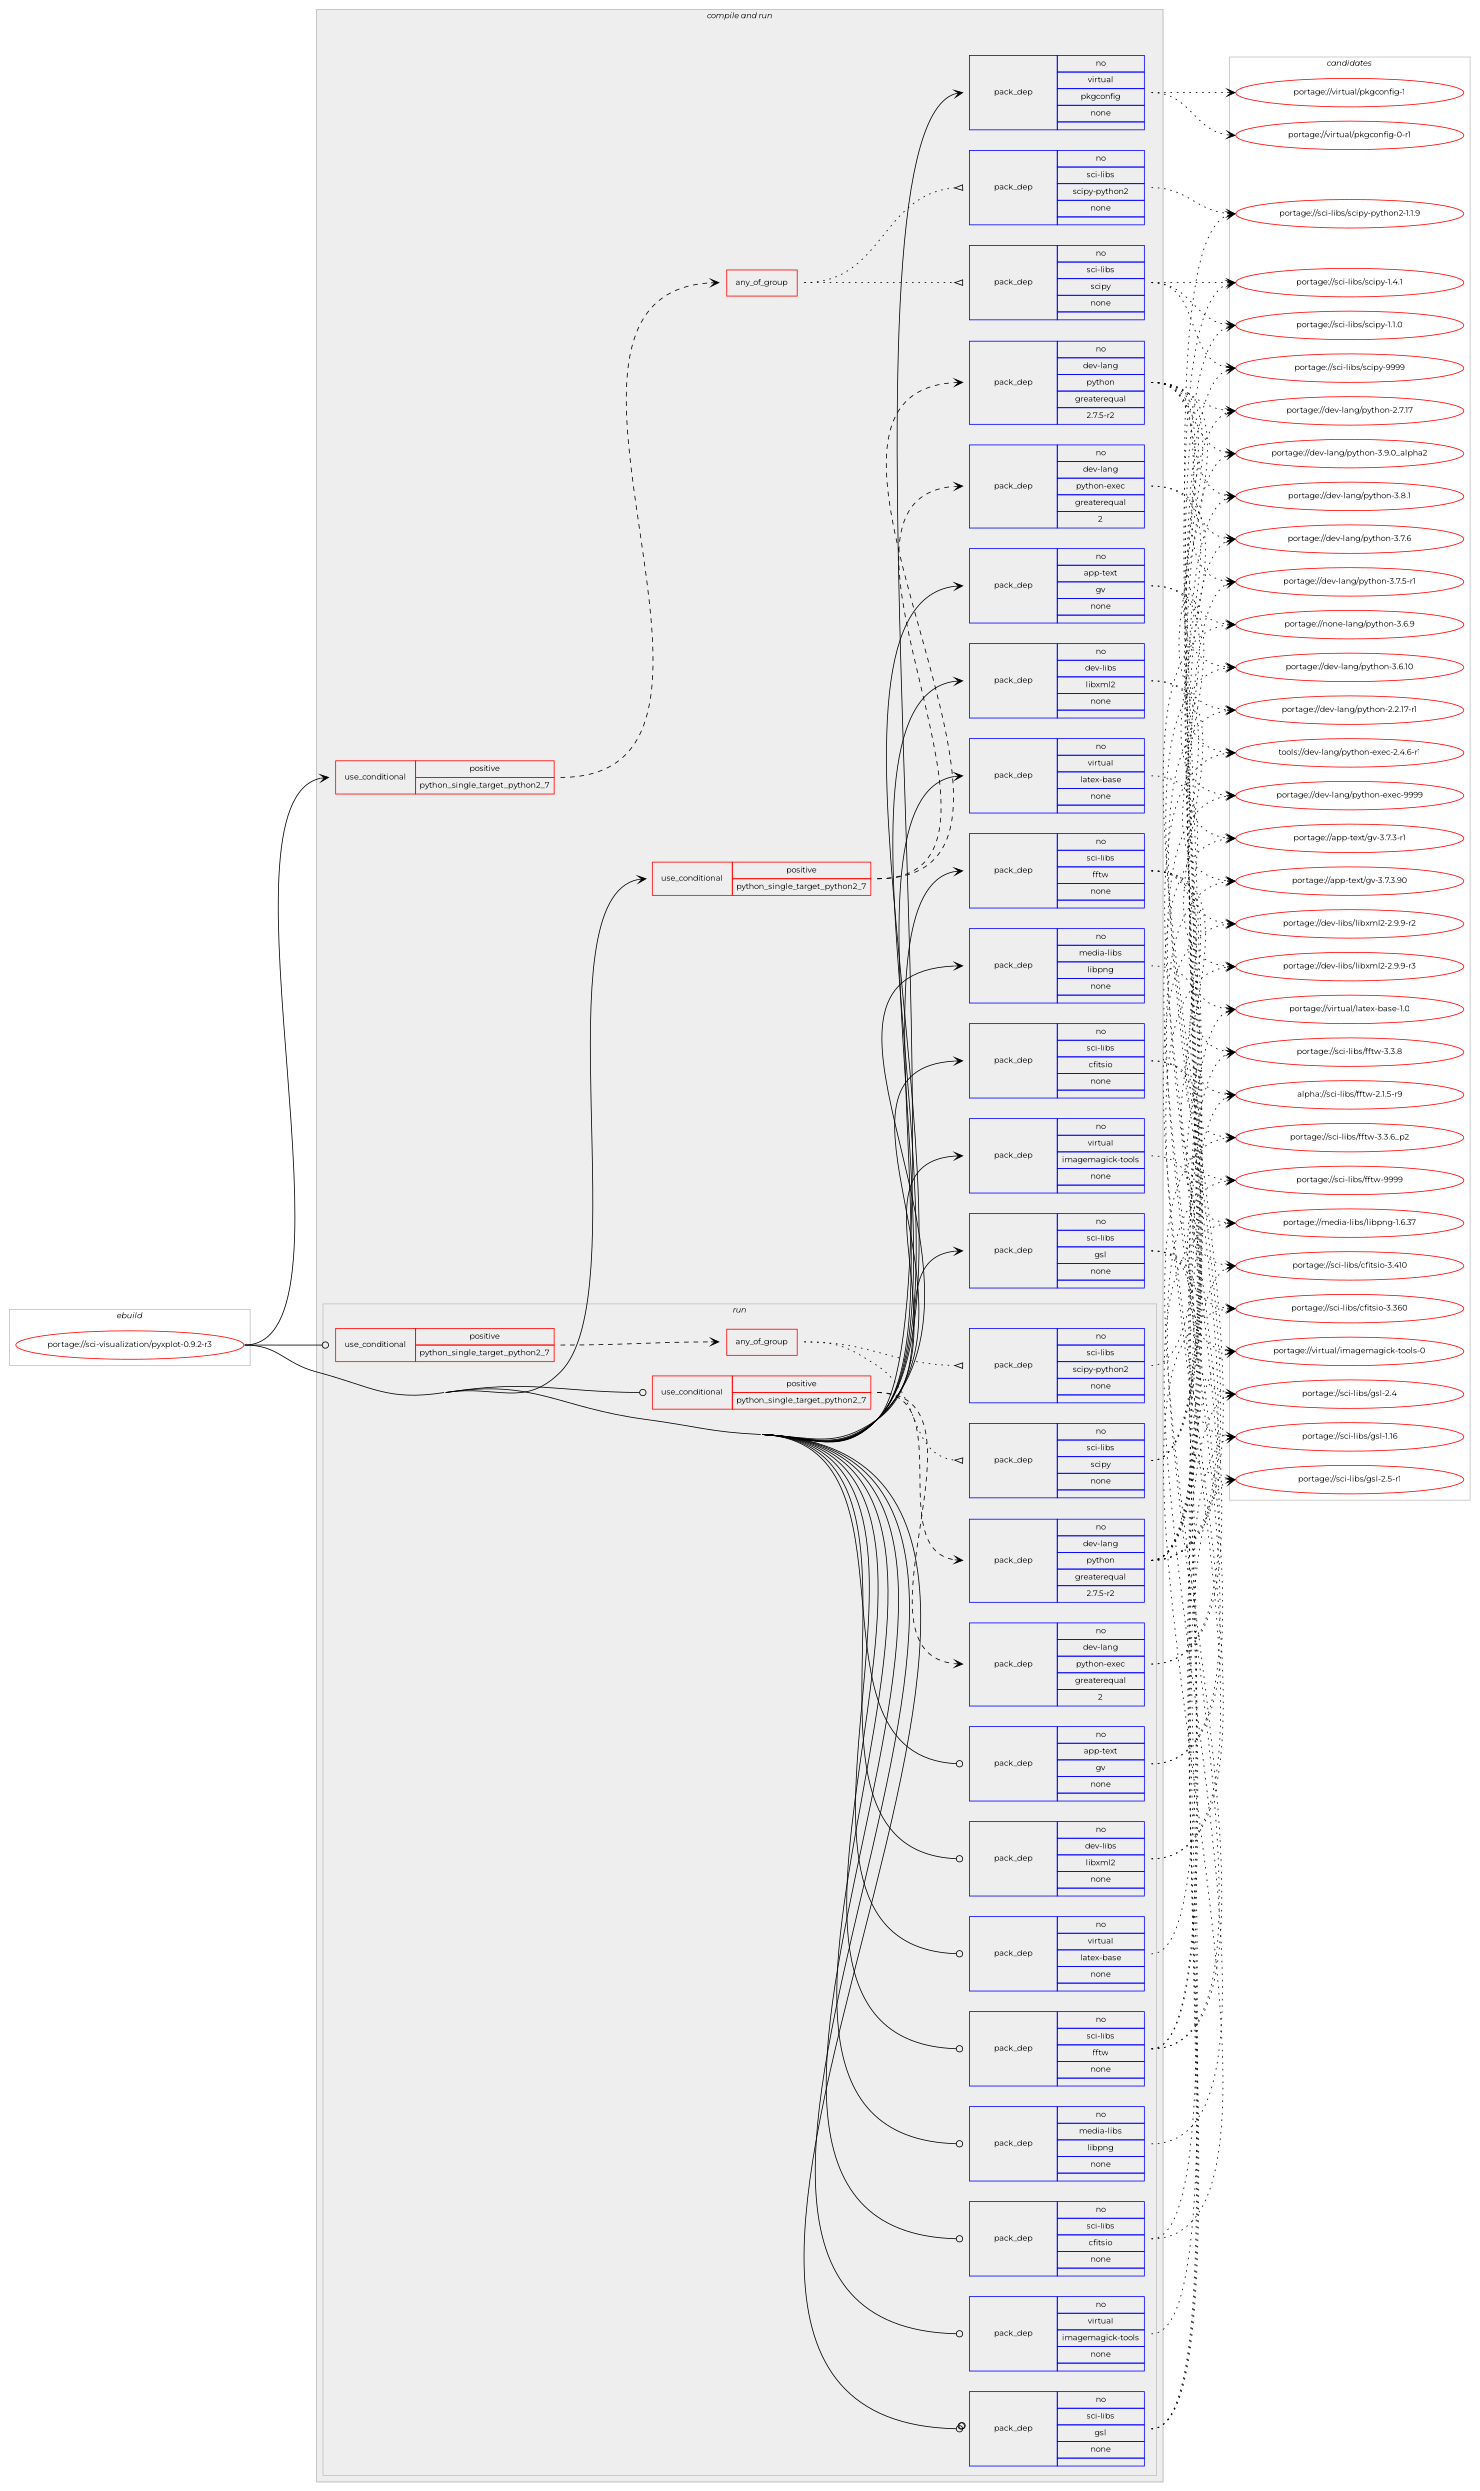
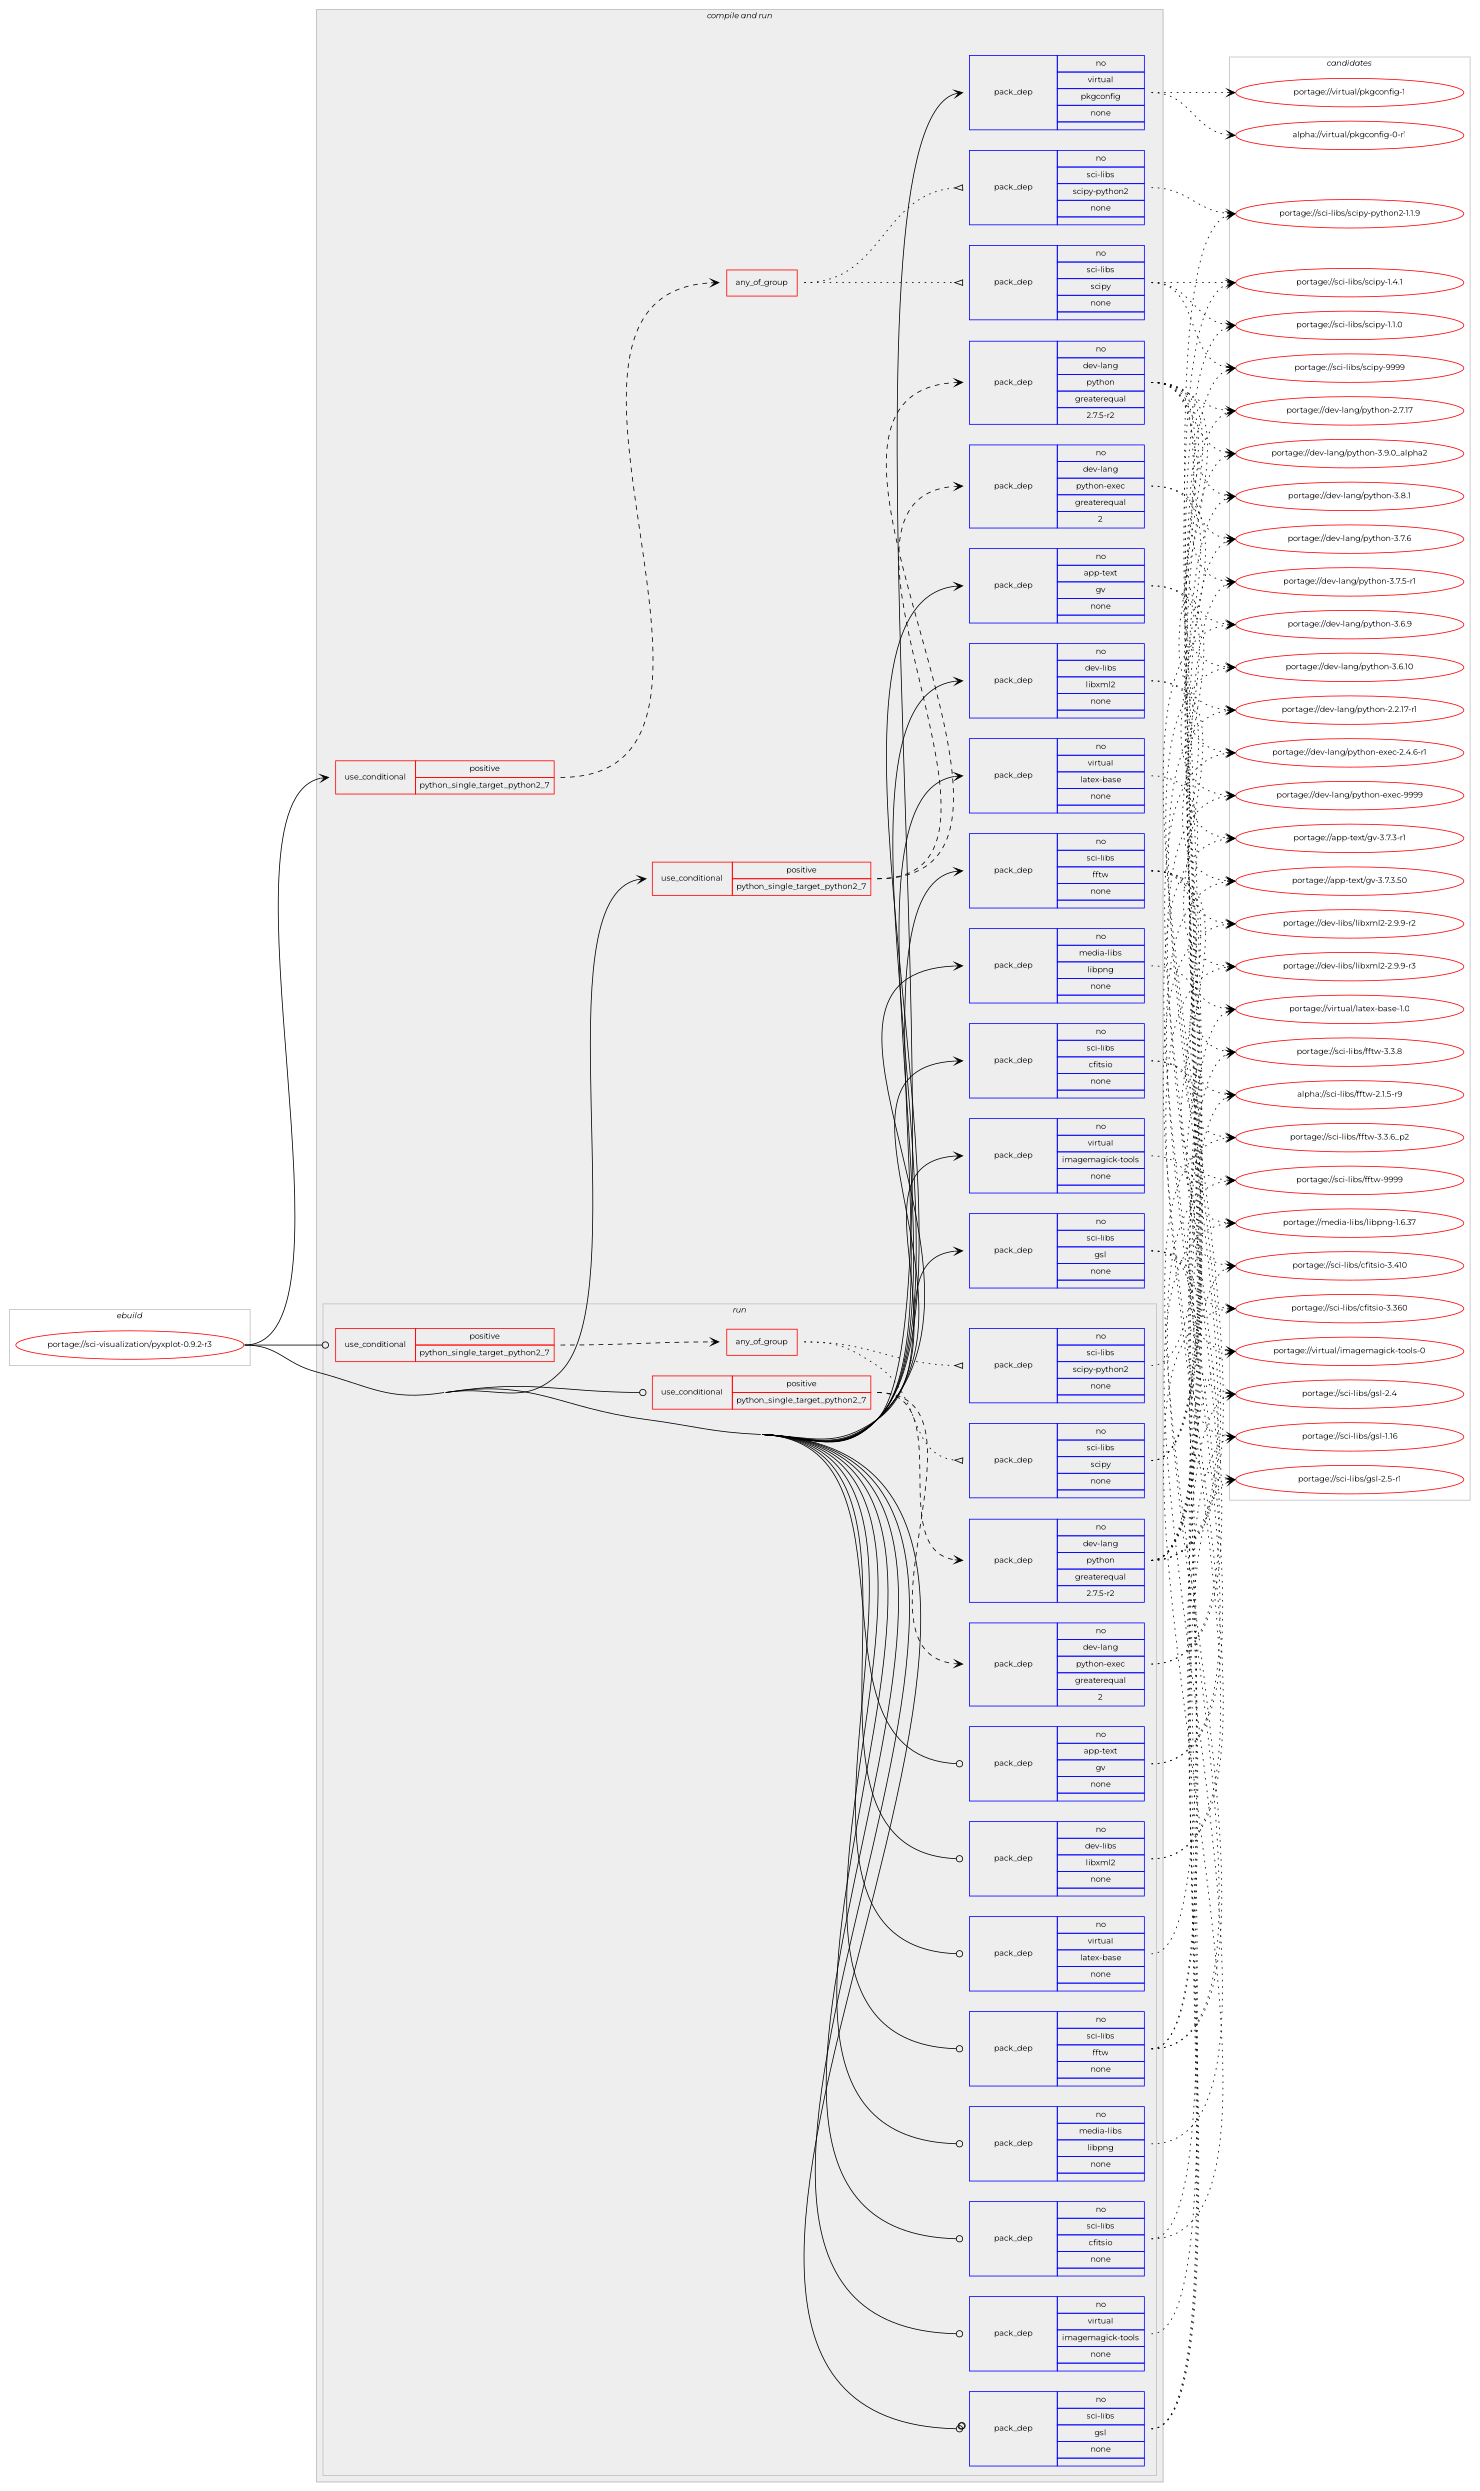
(1350, 135) -> (1350, 135)
(1350, 625) -> (1350, 625)
(1350, 753) -> (1350, 753)
(1350, 881) -> (1350, 881)
